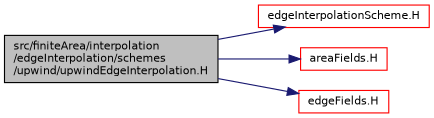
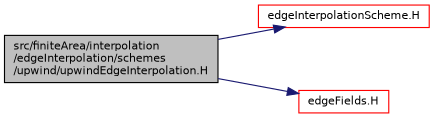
(344, 59) -> none
